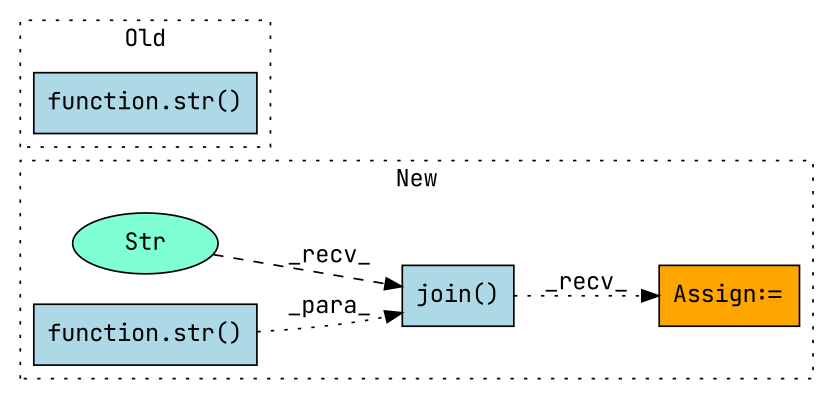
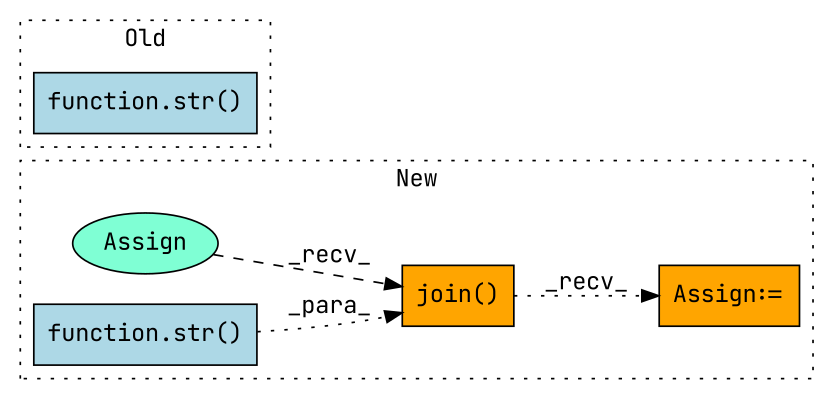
(145, 243) -> (145, 243)
(458, 296) -> (458, 296)
